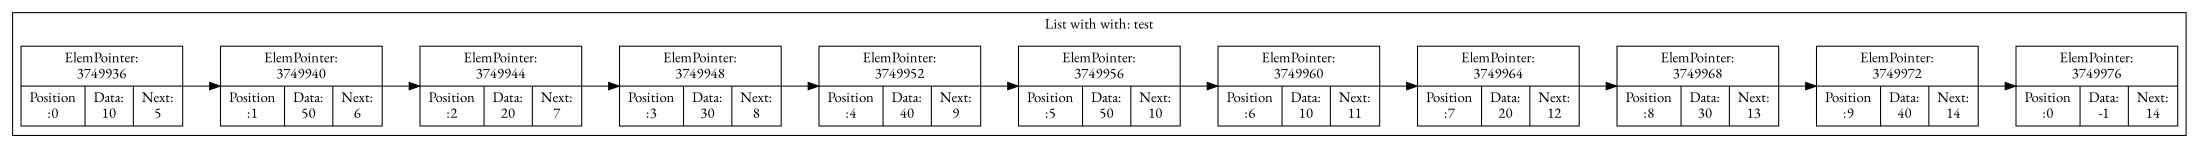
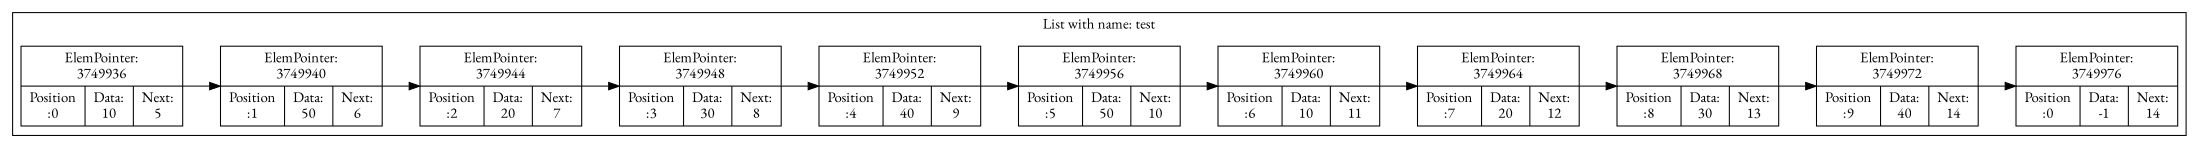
(1099, 25) -> (1099, 25)
